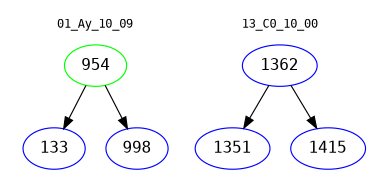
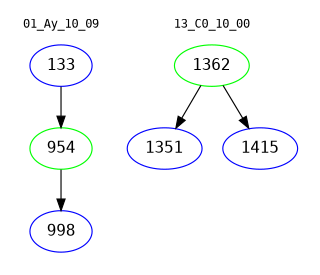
(280, 66) -> (212, 66)
(77, 102) -> (61, 101)
